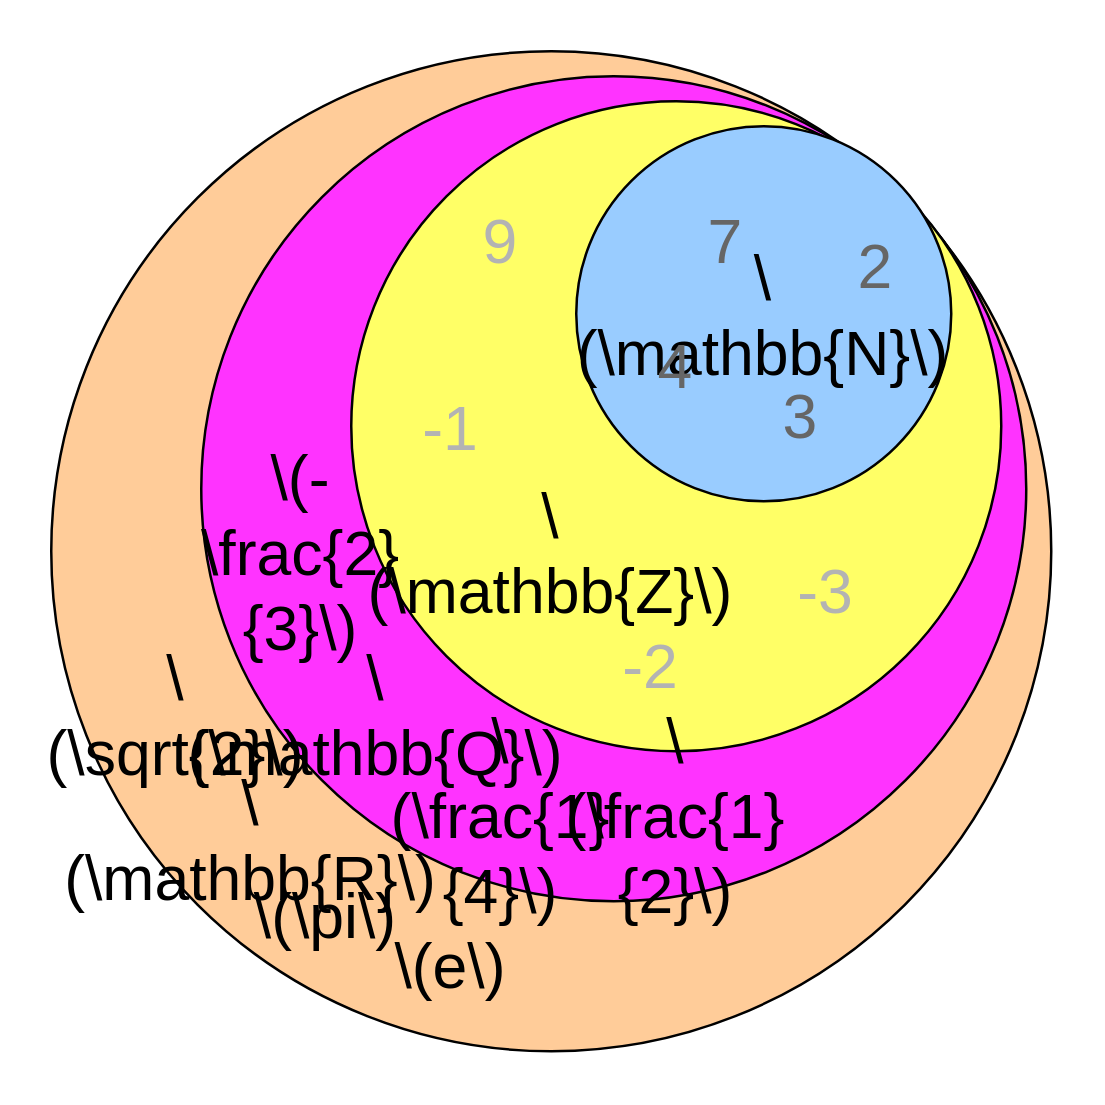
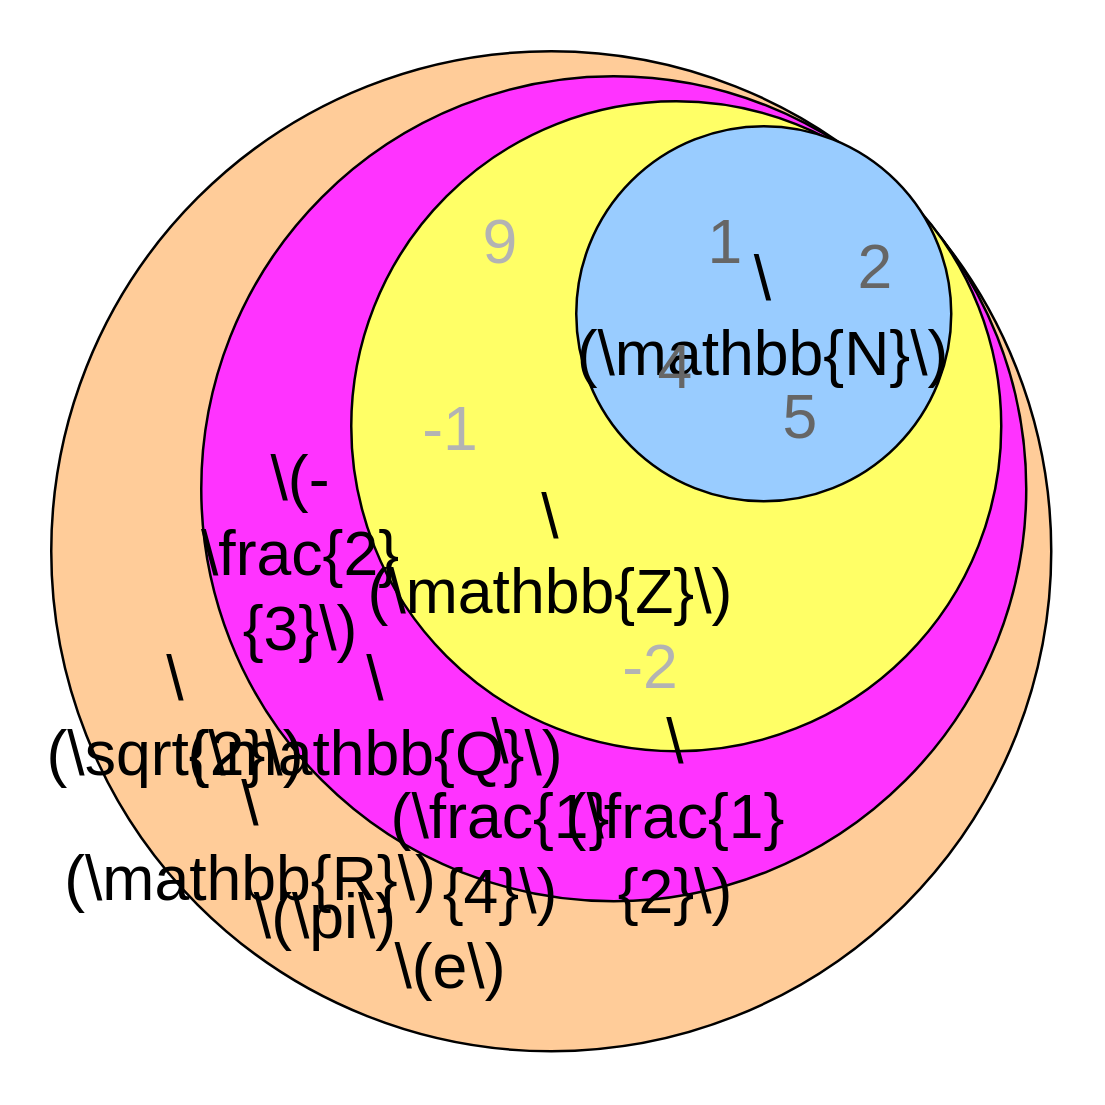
(726, 239) -> (726, 239)
(801, 414) -> (801, 414)
(826, 589) -> none
